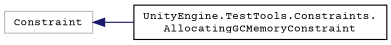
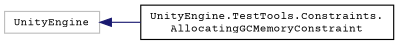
(49, 22) -> (52, 22)
